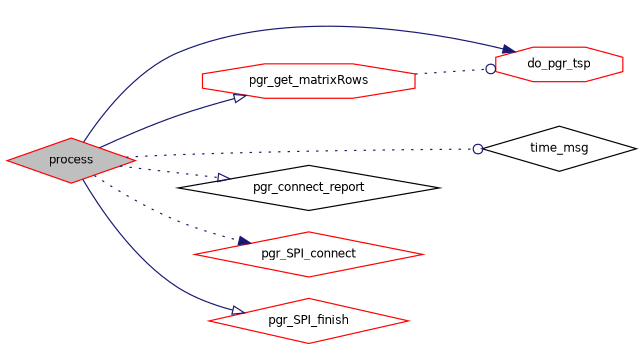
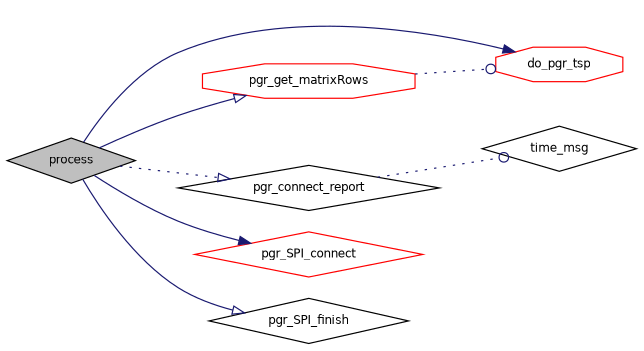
(300, 151) -> (438, 168)
(71, 161) -> (71, 161)
(164, 215) -> (164, 215)
(309, 321) -> (309, 321)
